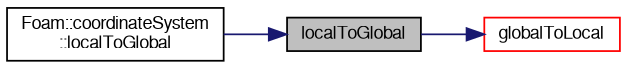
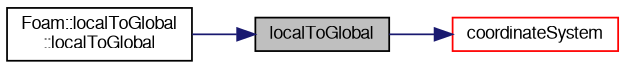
(115, 34) -> (100, 34)
(552, 34) -> (535, 34)
